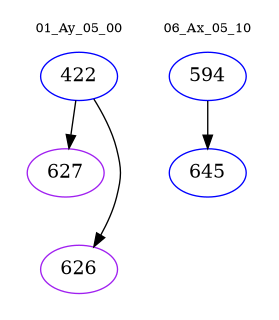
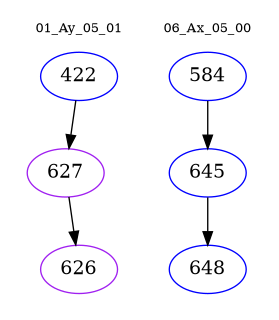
(79, 29) -> (79, 29)
(208, 29) -> (208, 29)
(208, 76) -> (208, 76)
(120, 166) -> (71, 214)
none -> (208, 269)
